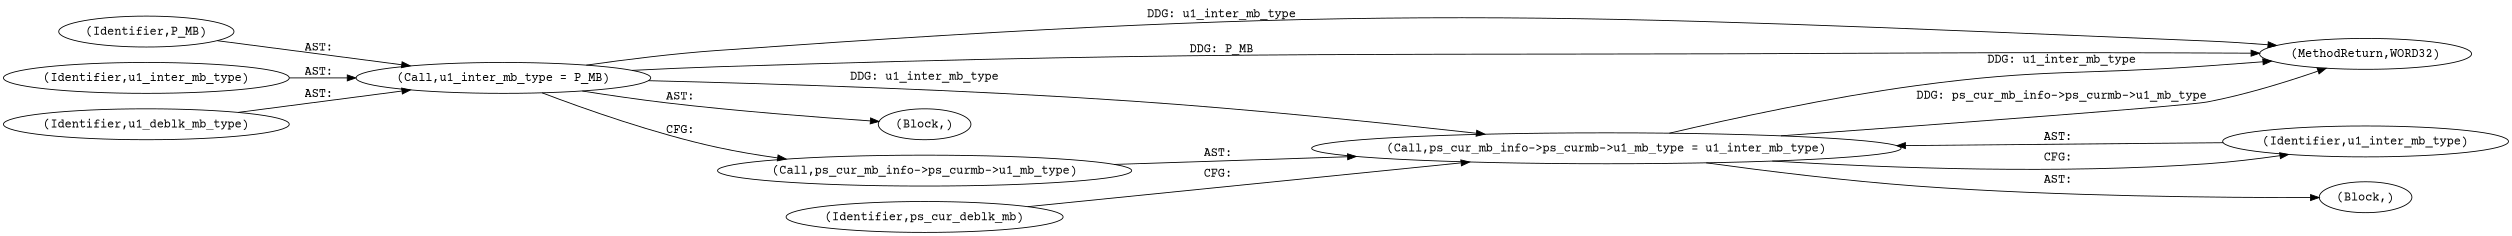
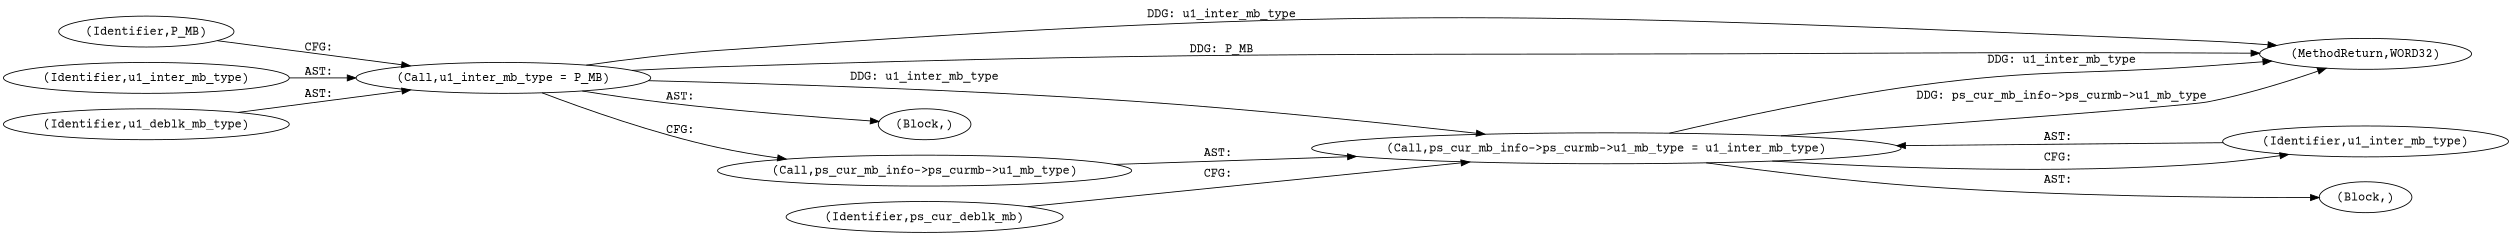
(323, 47) -> (323, 47)
